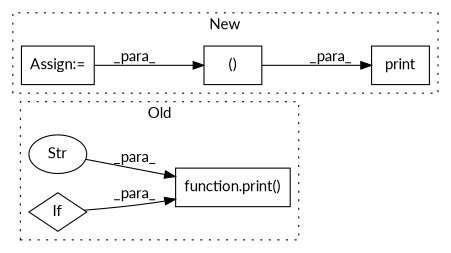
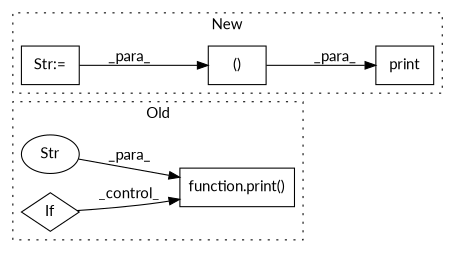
(58, 65) -> (50, 65)
(135, 194) -> (130, 194)
